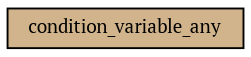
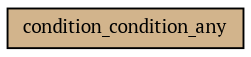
(126, 28) -> (126, 28)
